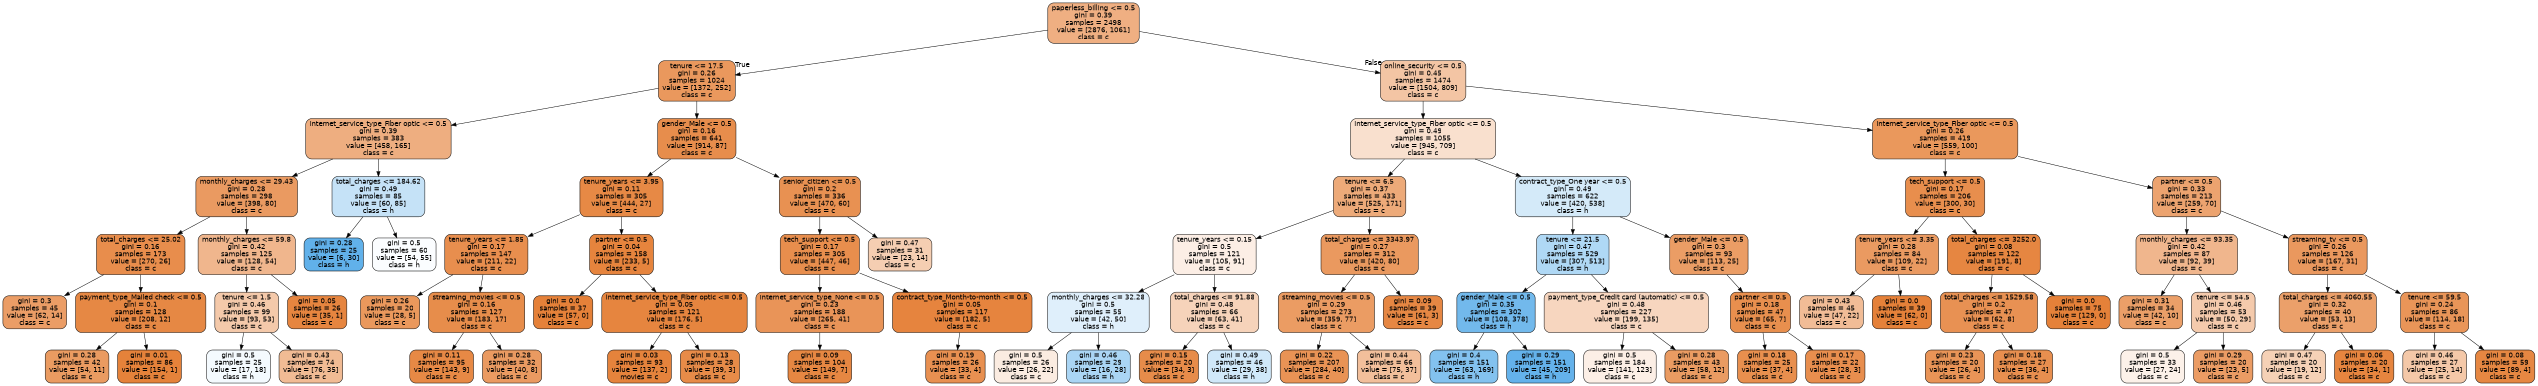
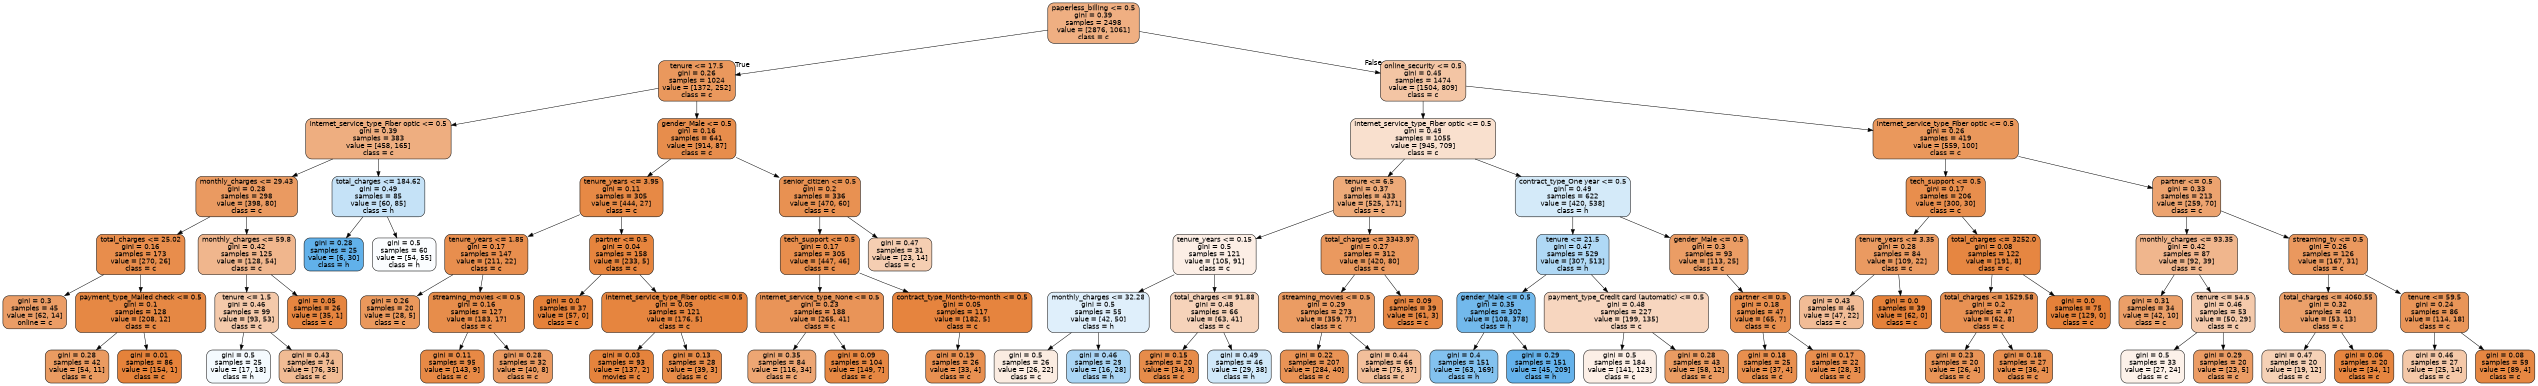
(35, 312) -> (35, 312)
none -> (782, 367)
